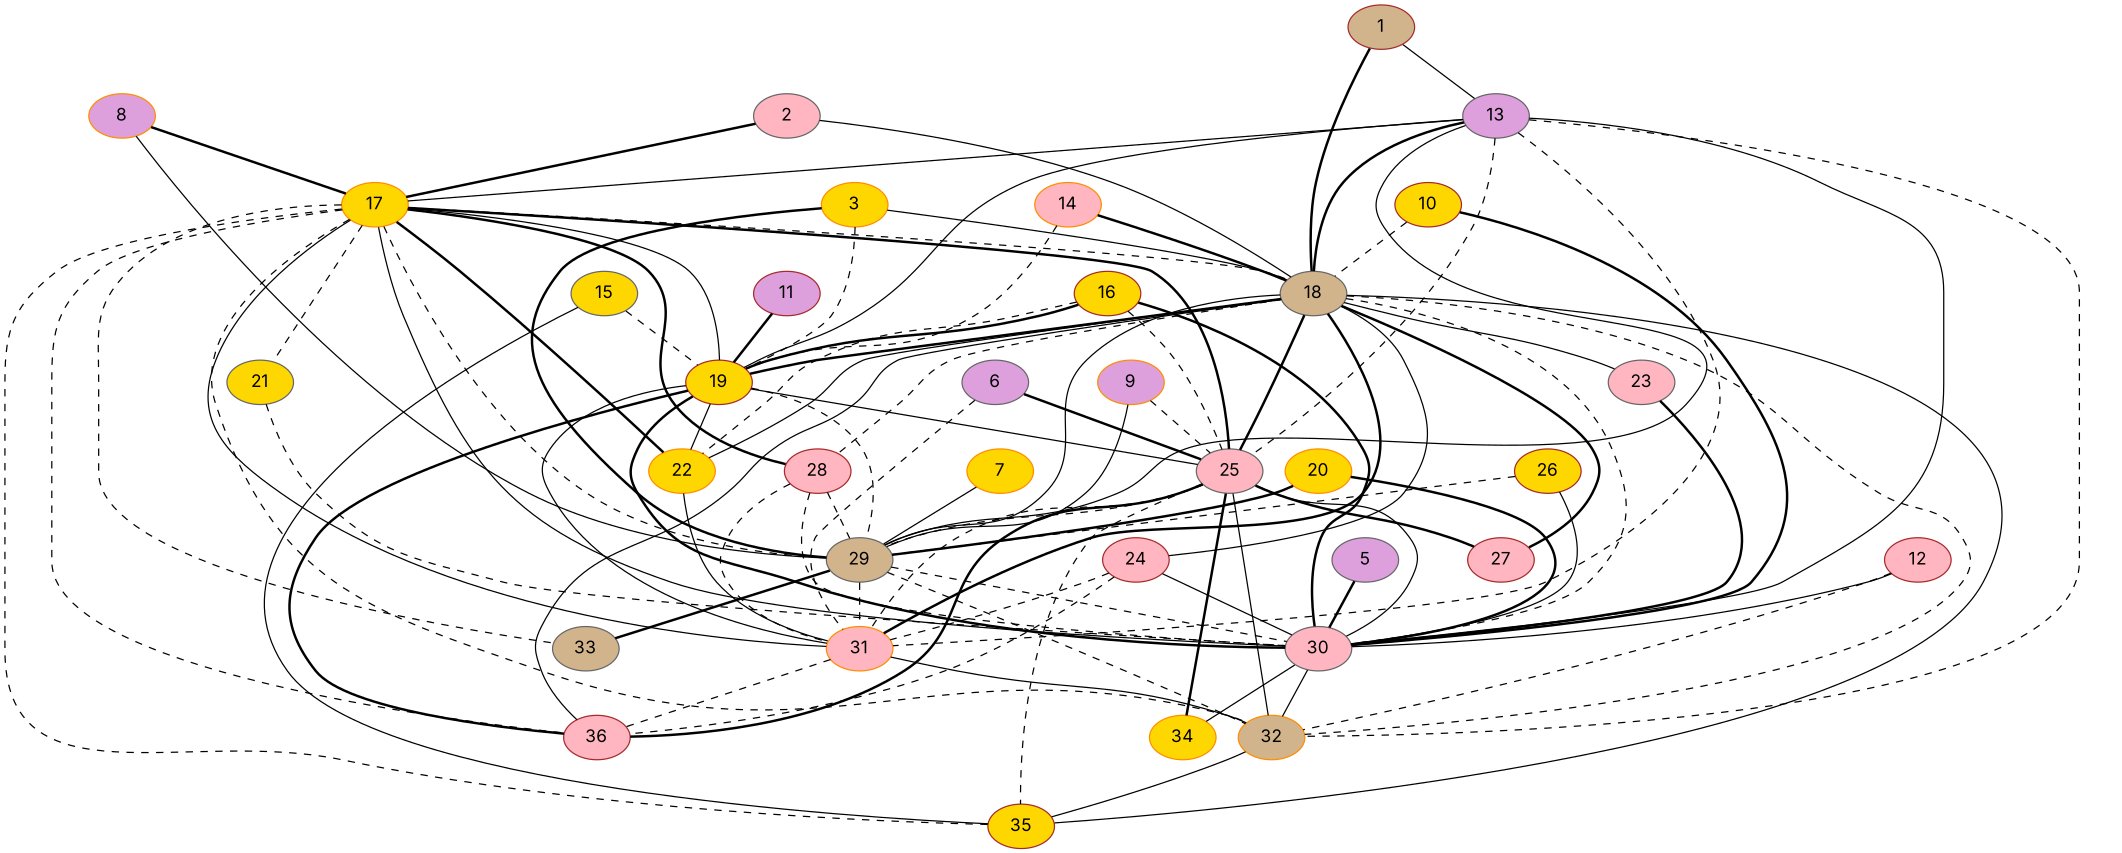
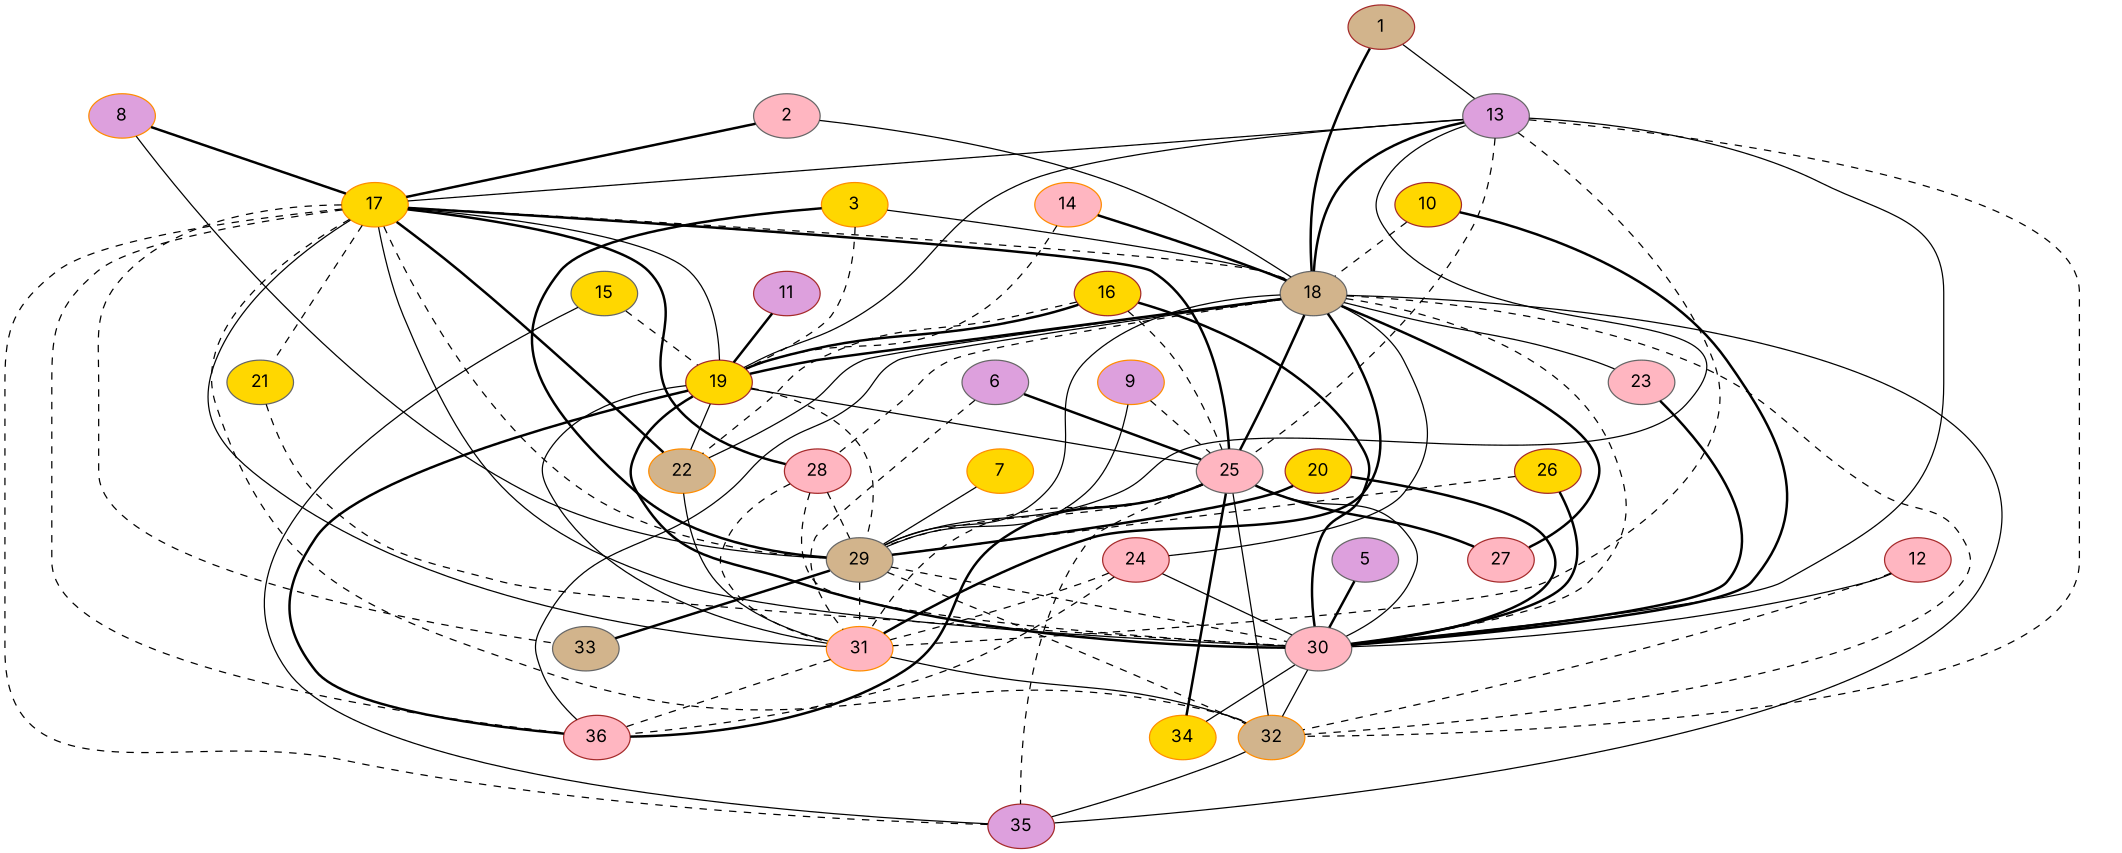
(682, 471) -> (682, 471)
(1318, 471) -> (1318, 471)
(1560, 588) -> (1560, 588)
(1021, 826) -> (1021, 826)
